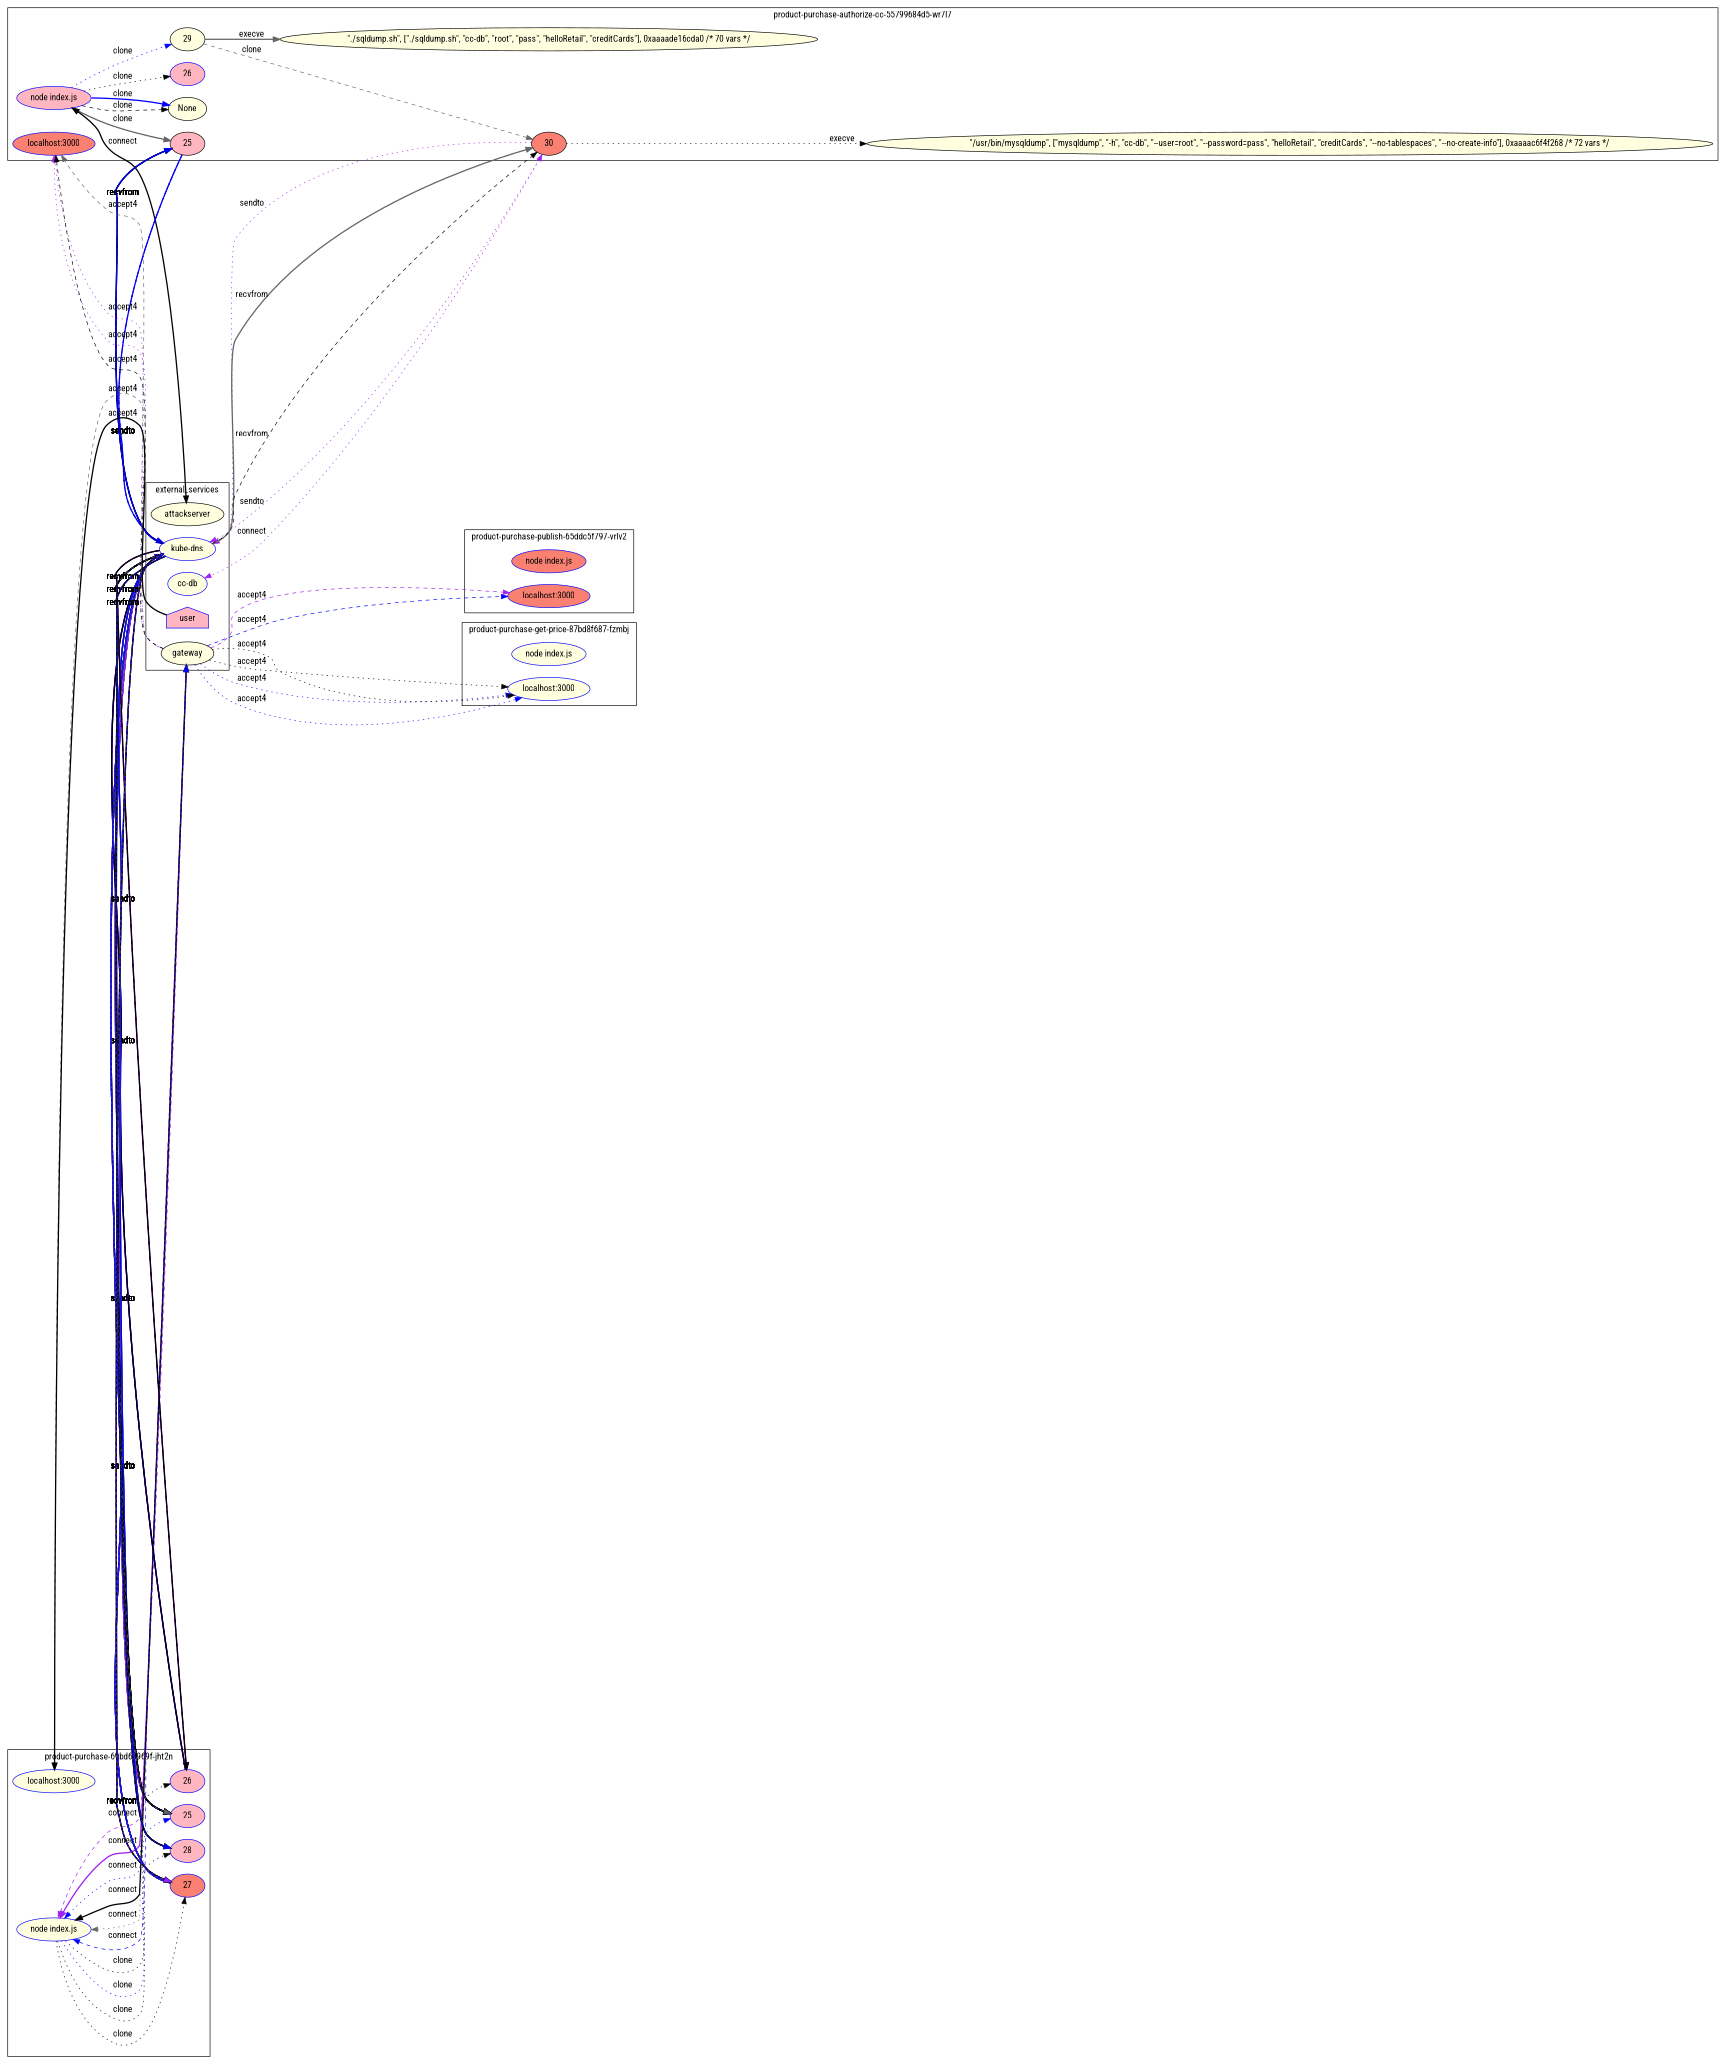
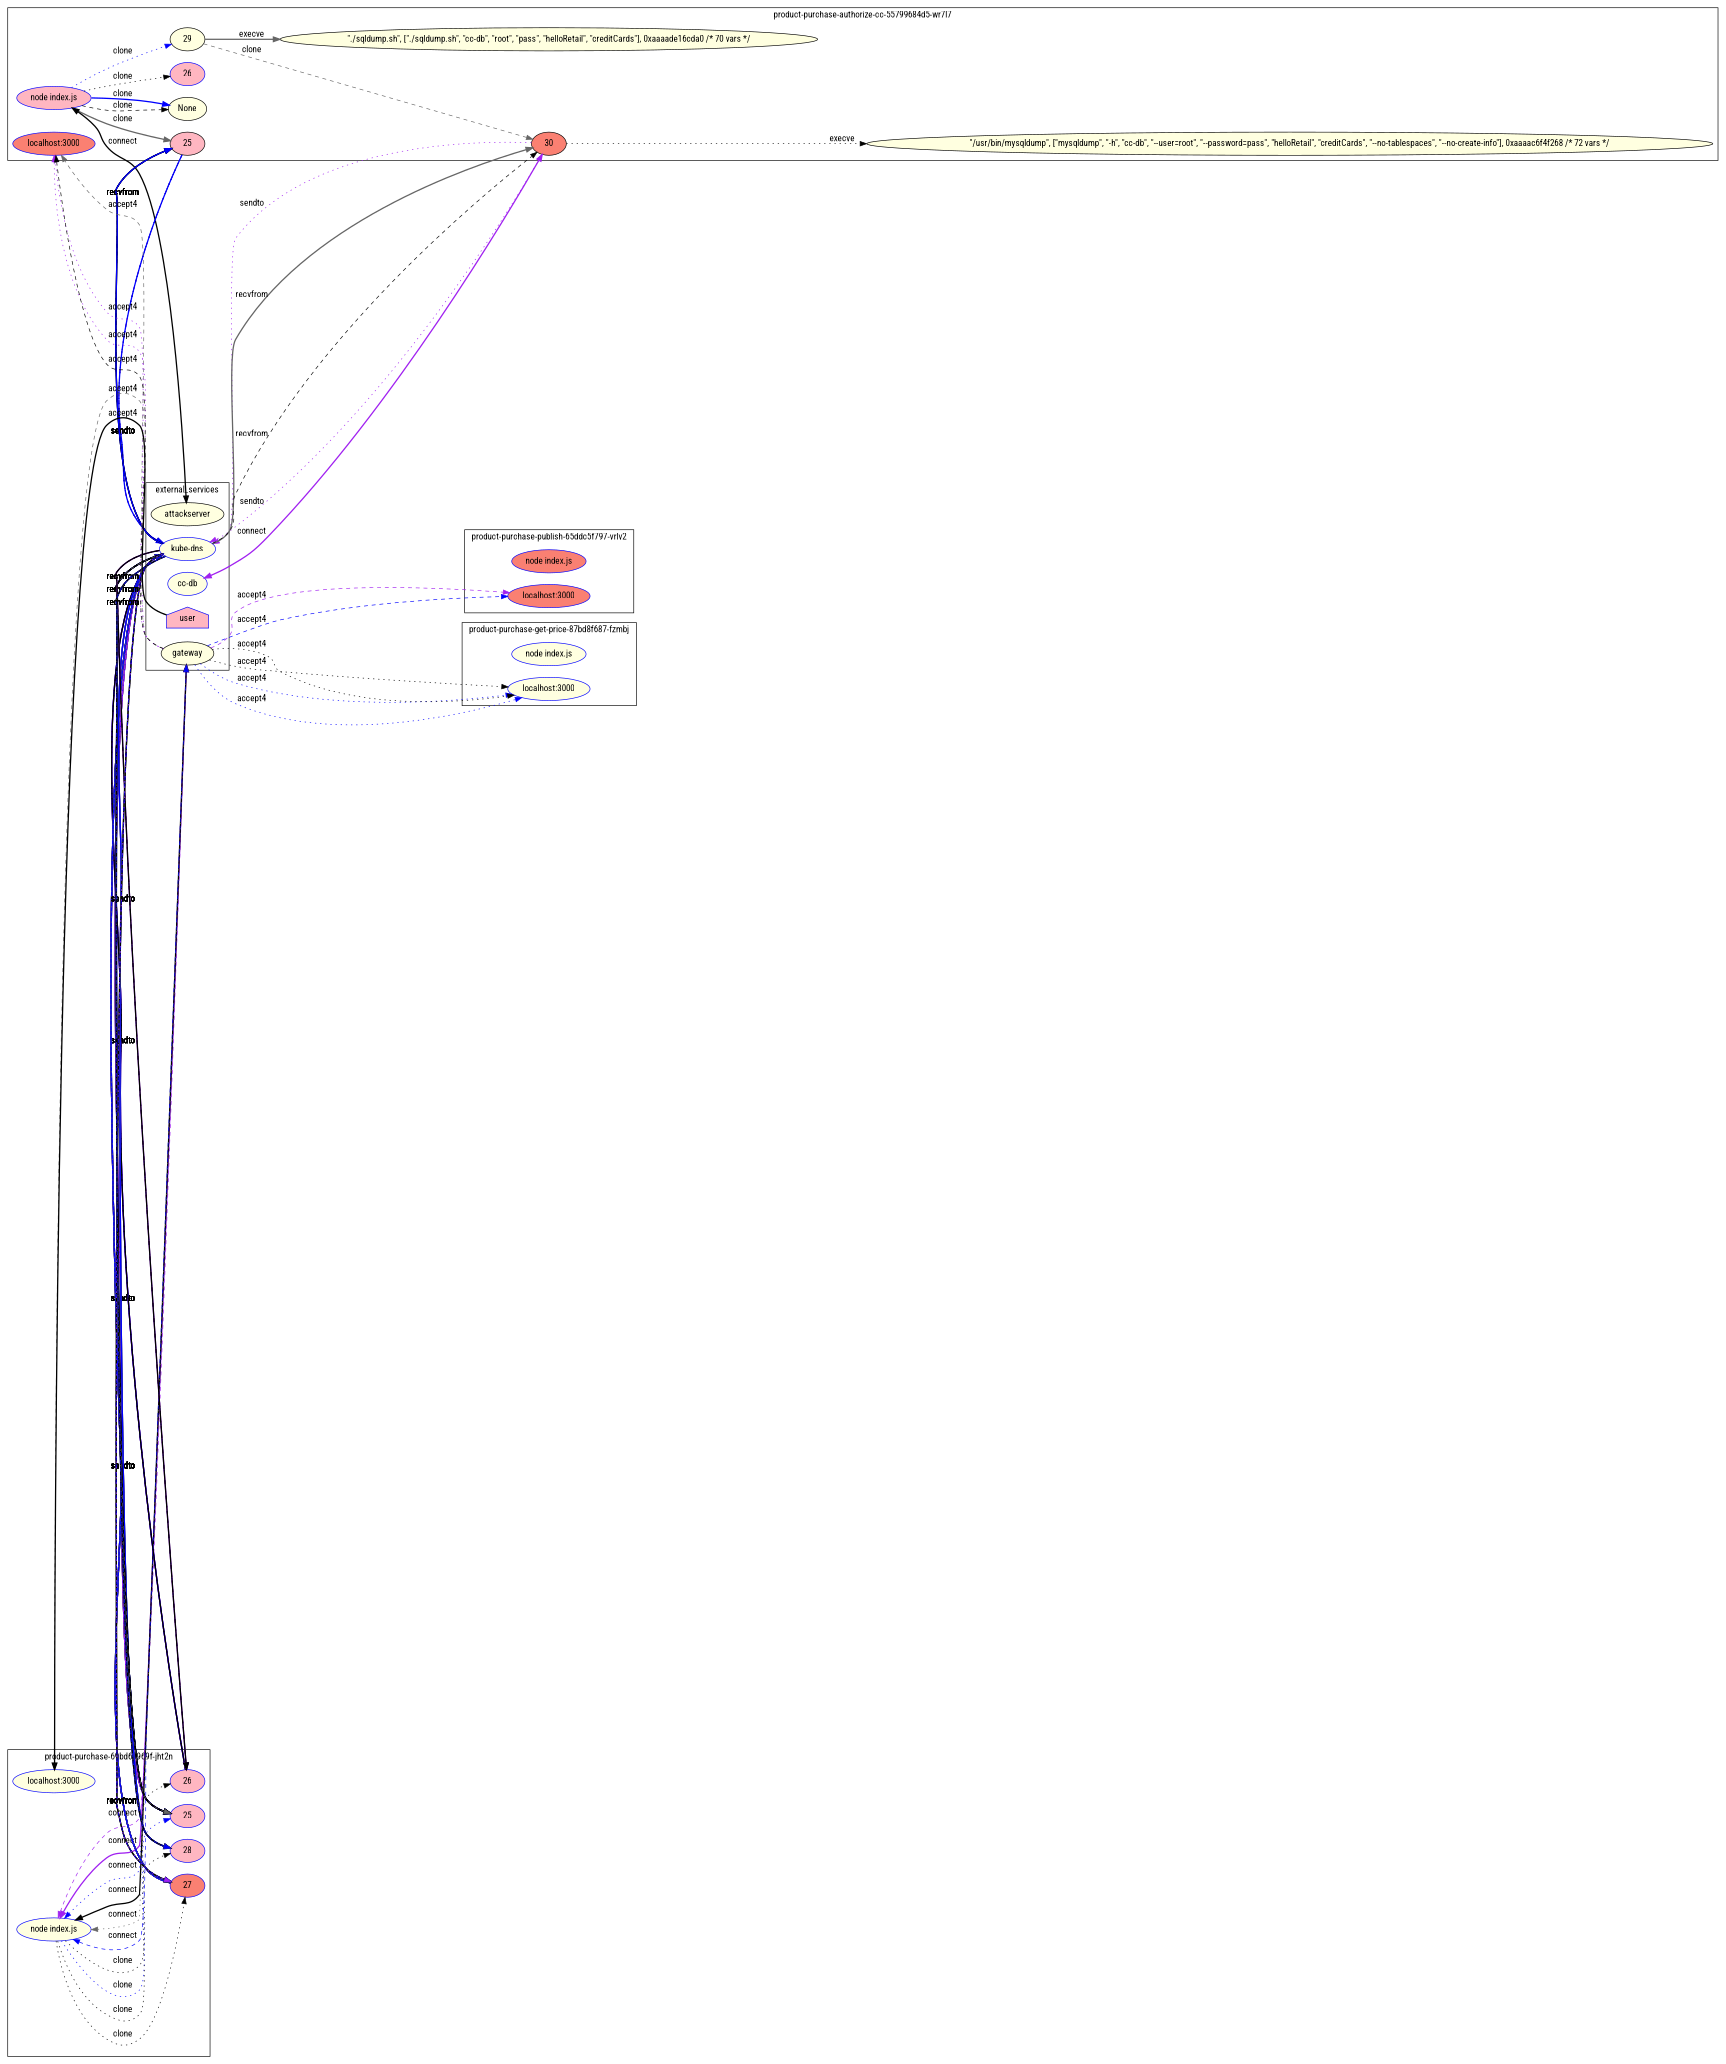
(393, 384) -> (393, 384)
